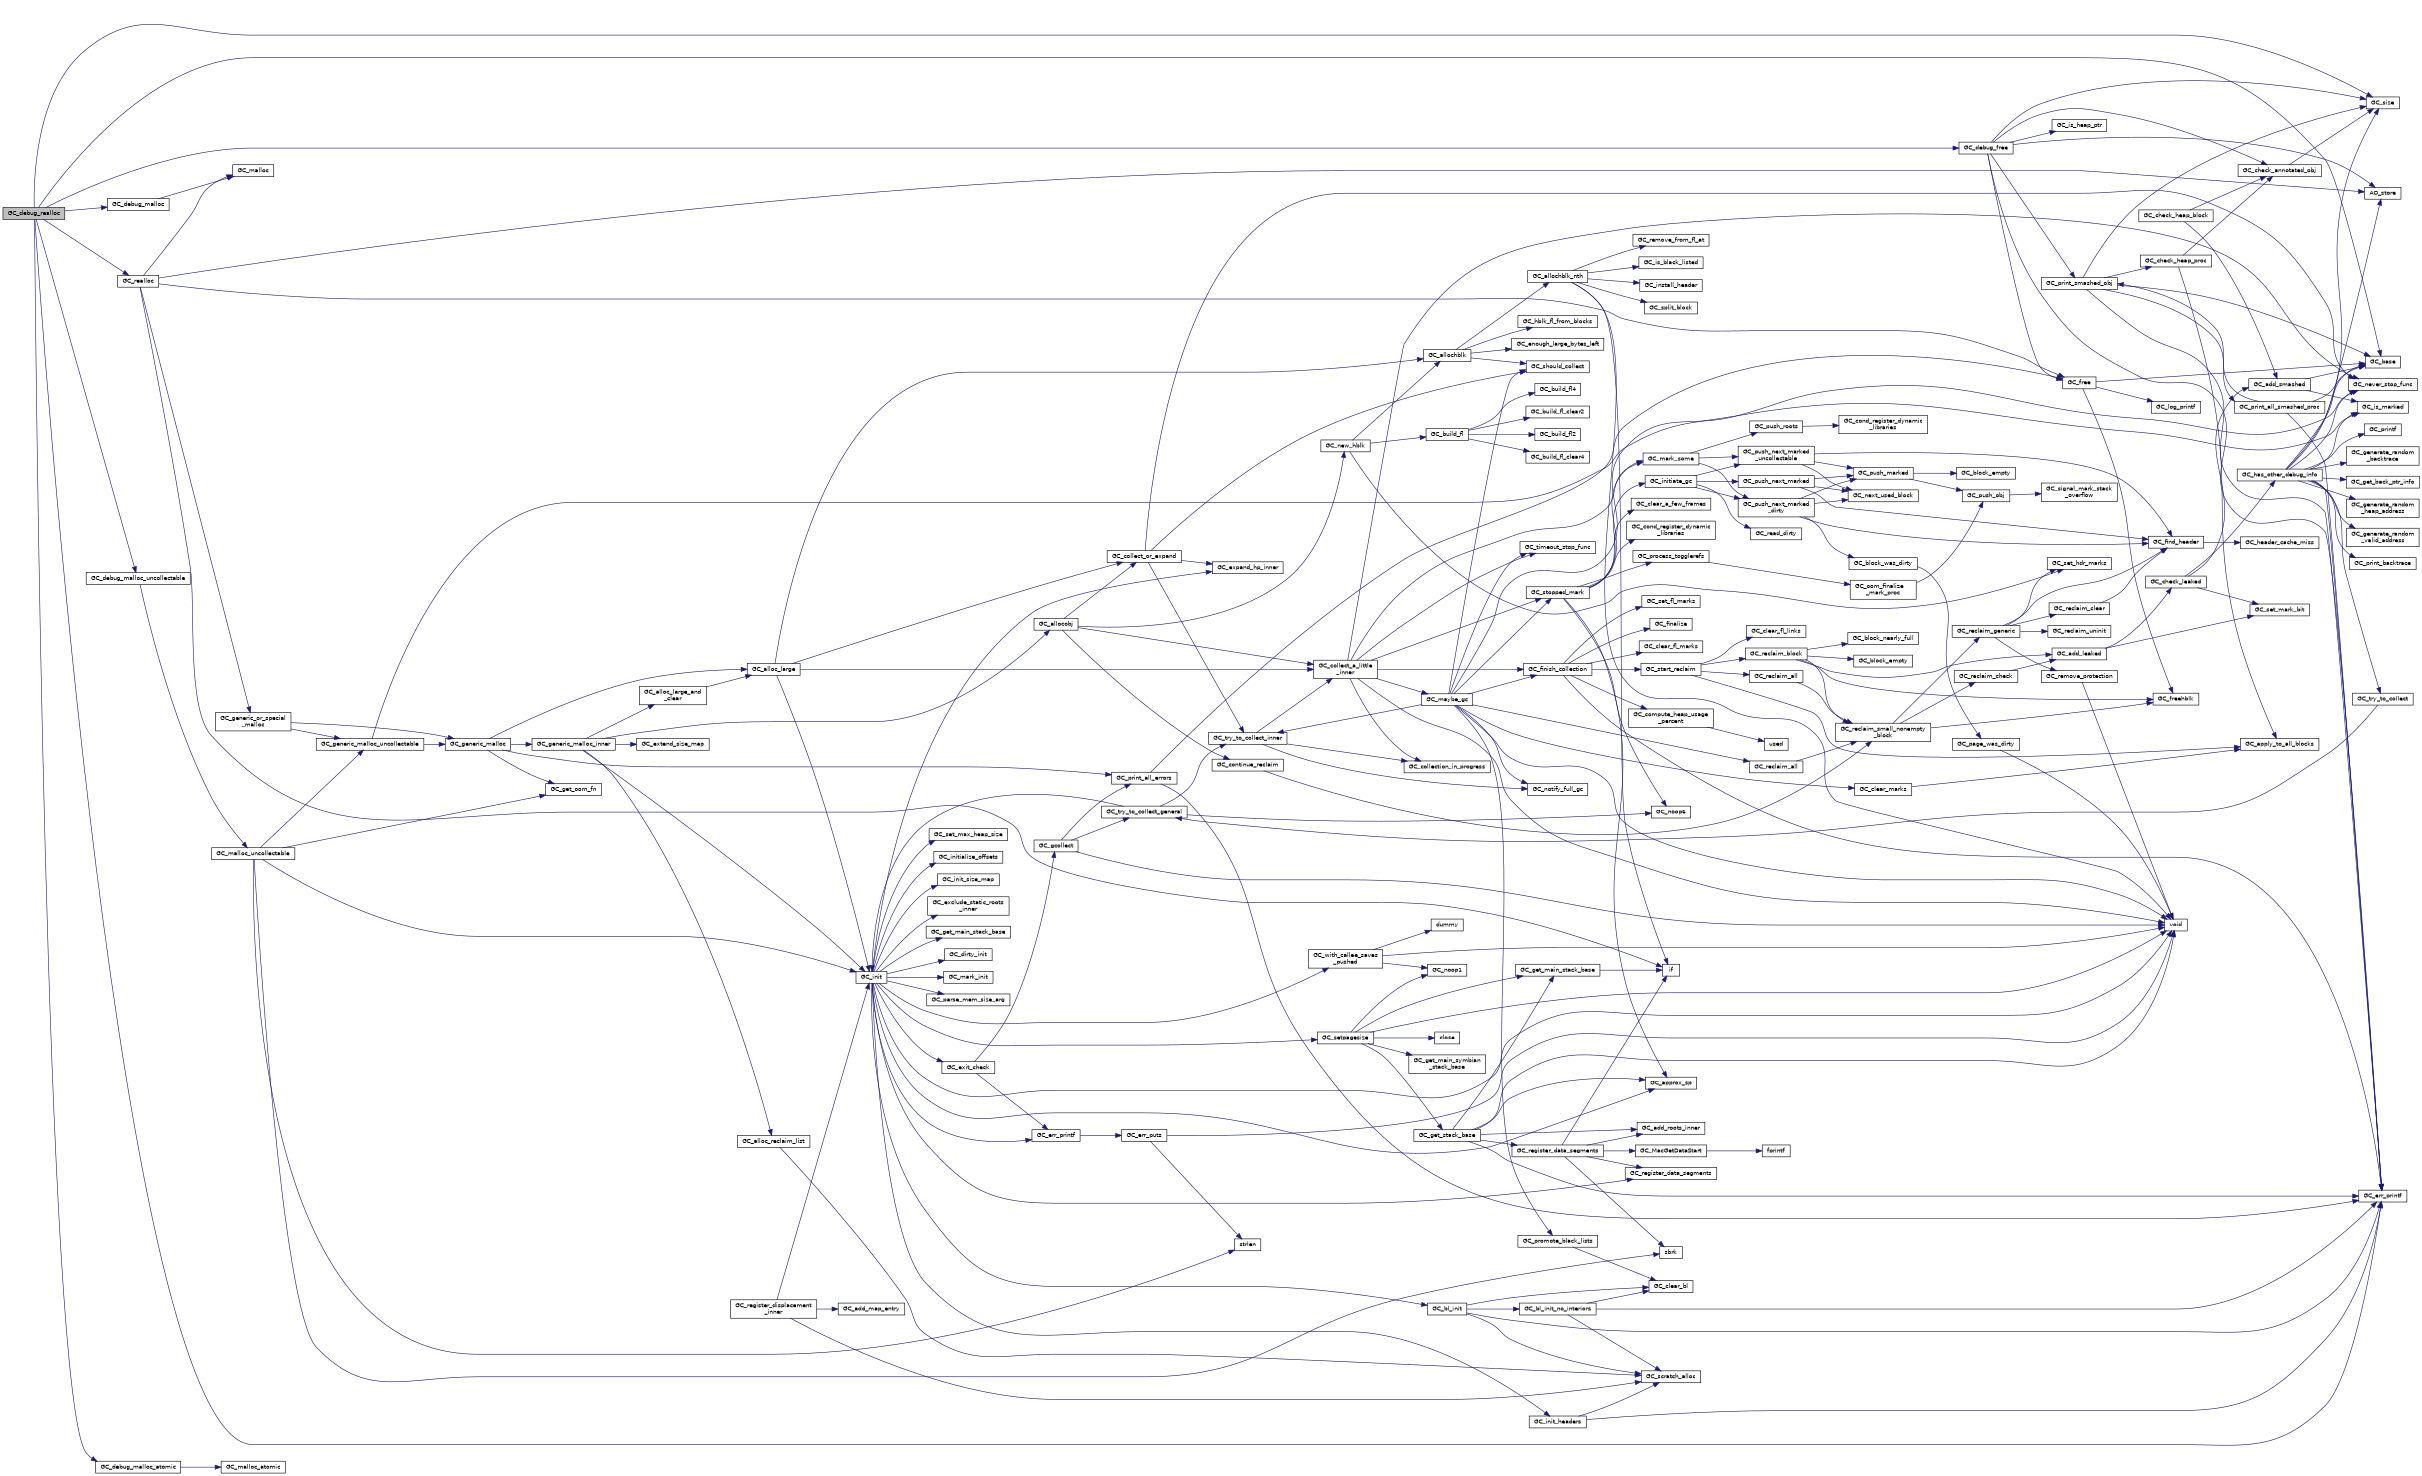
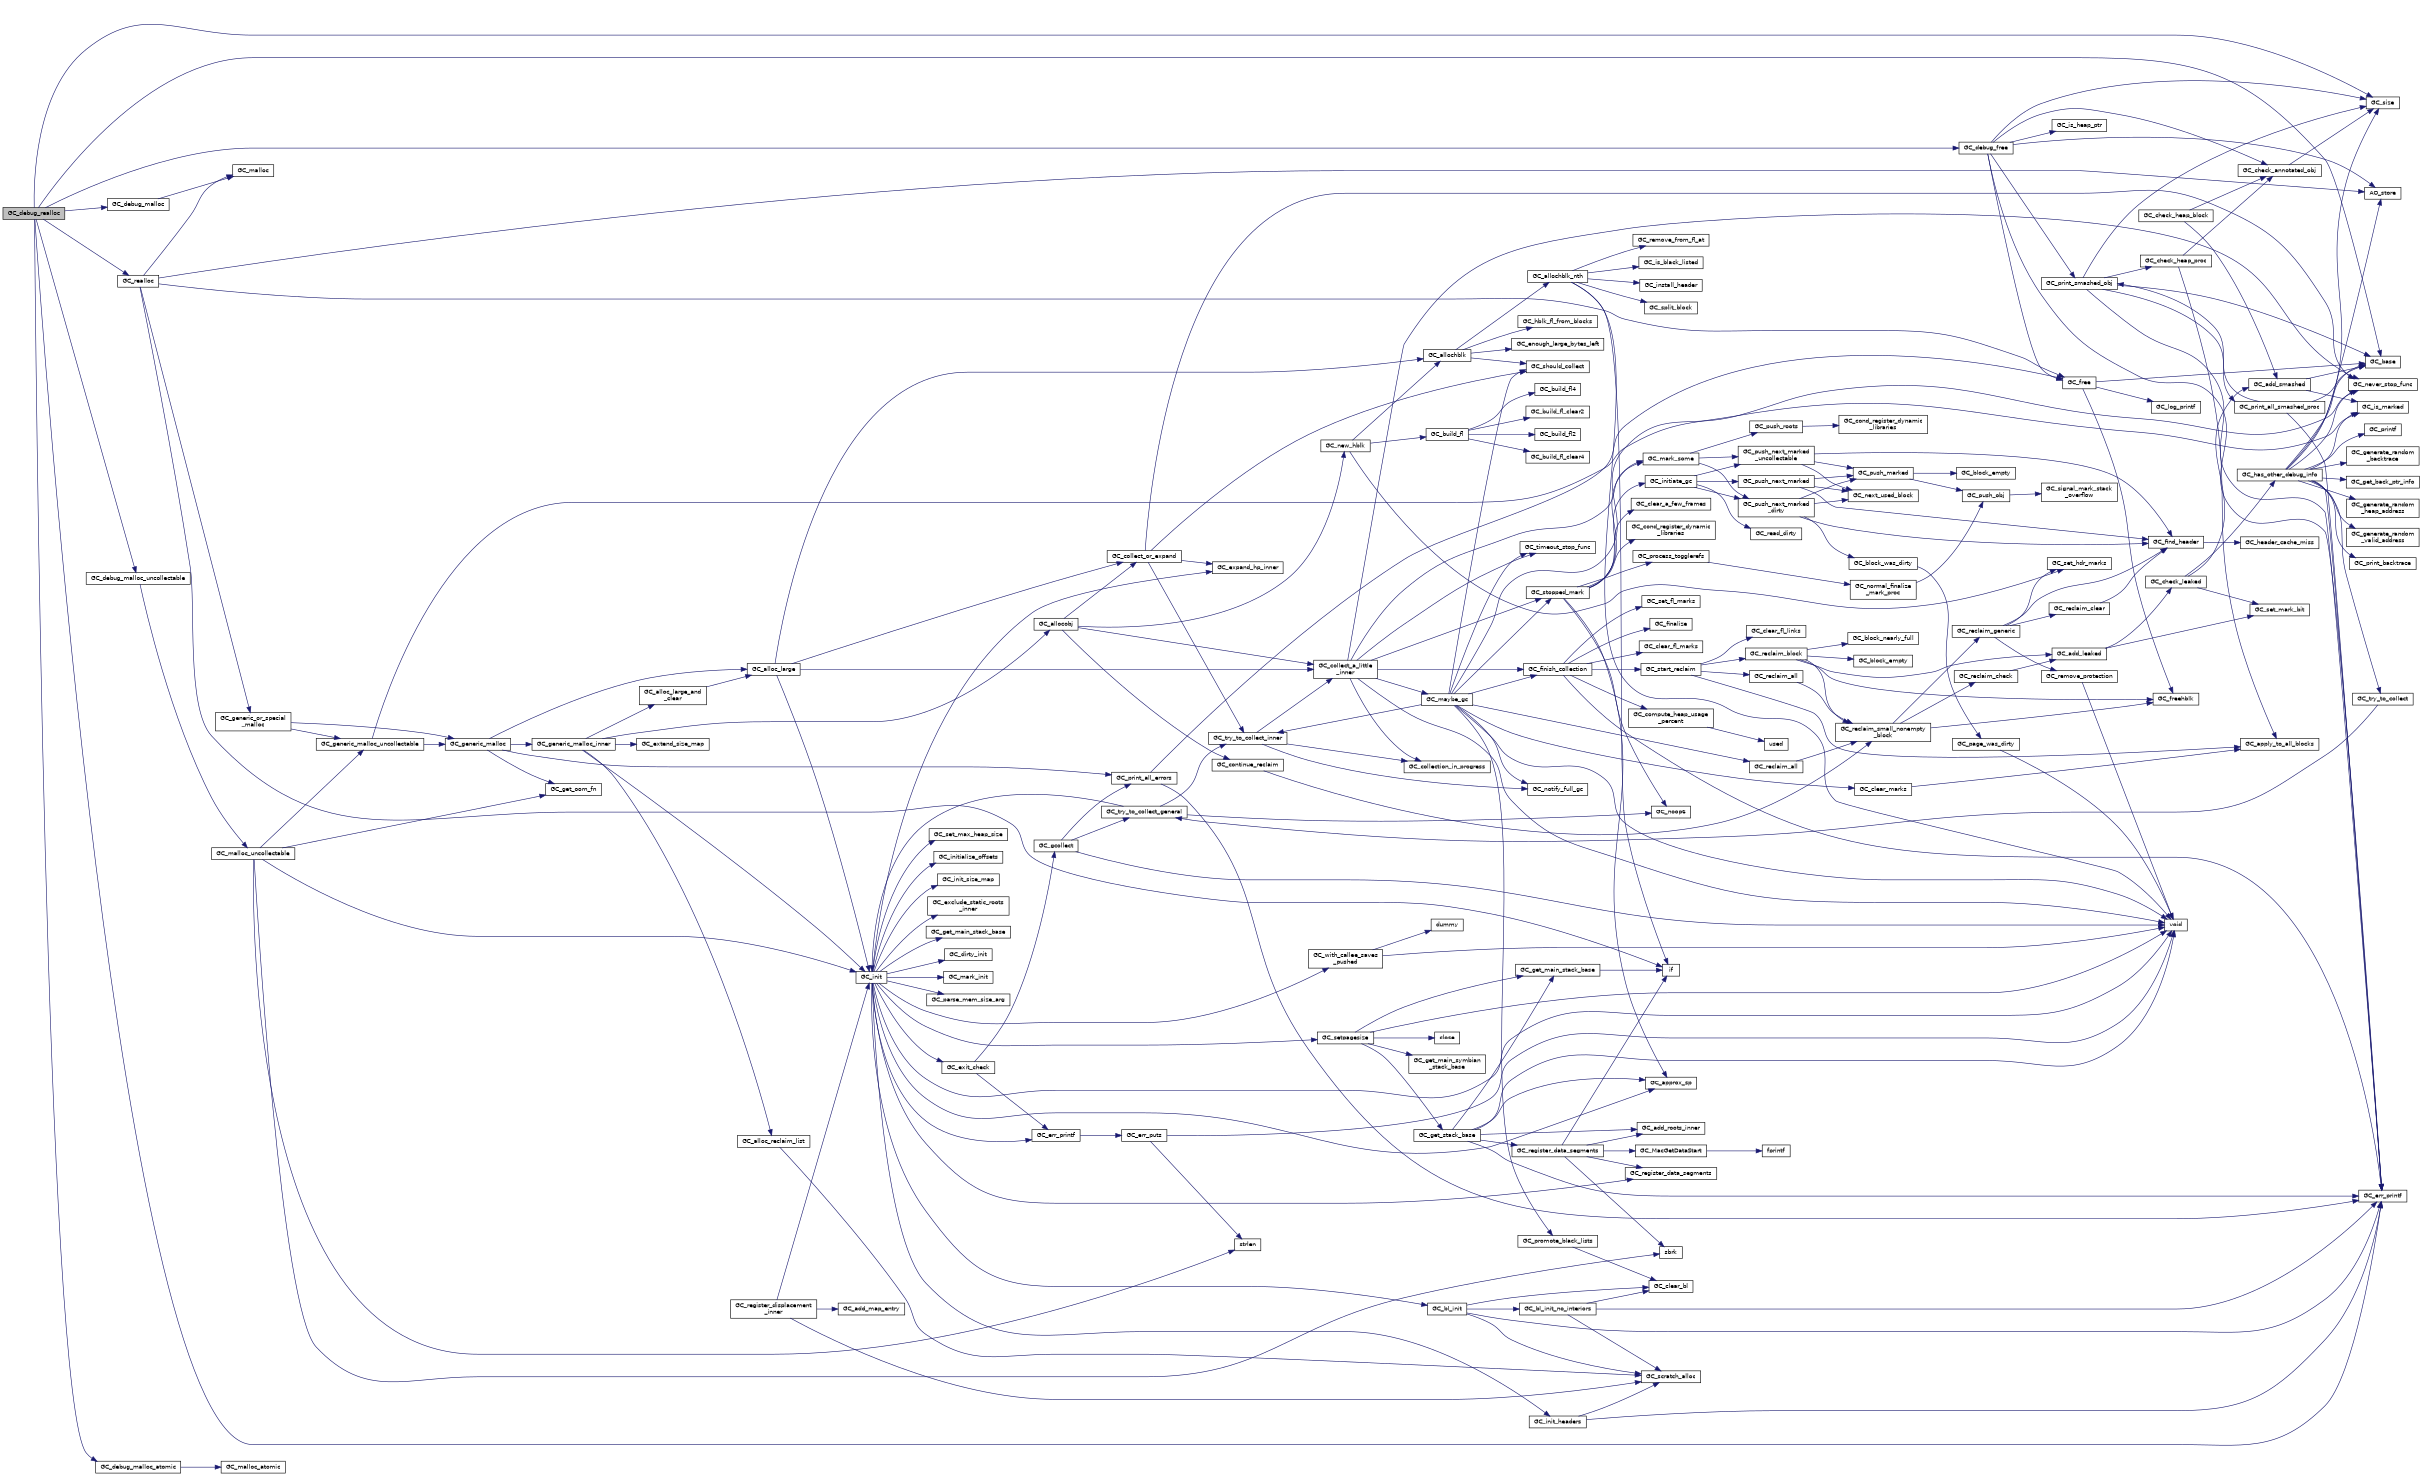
(1883, 590) -> (1883, 590)
(2079, 631) -> none
(1447, 970) -> none
